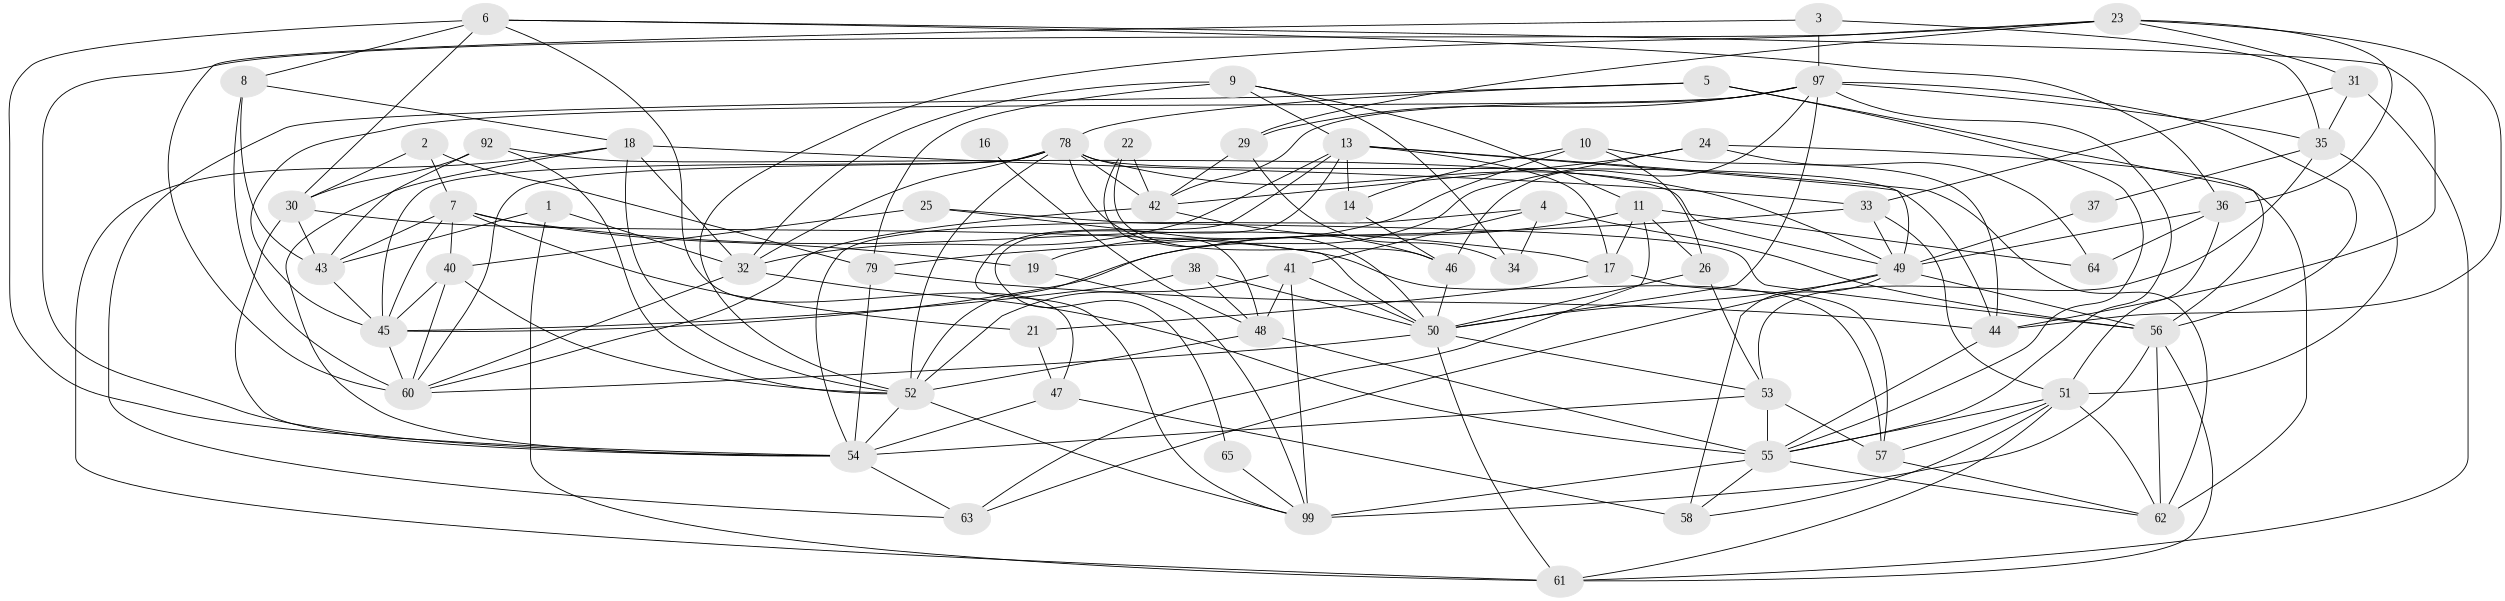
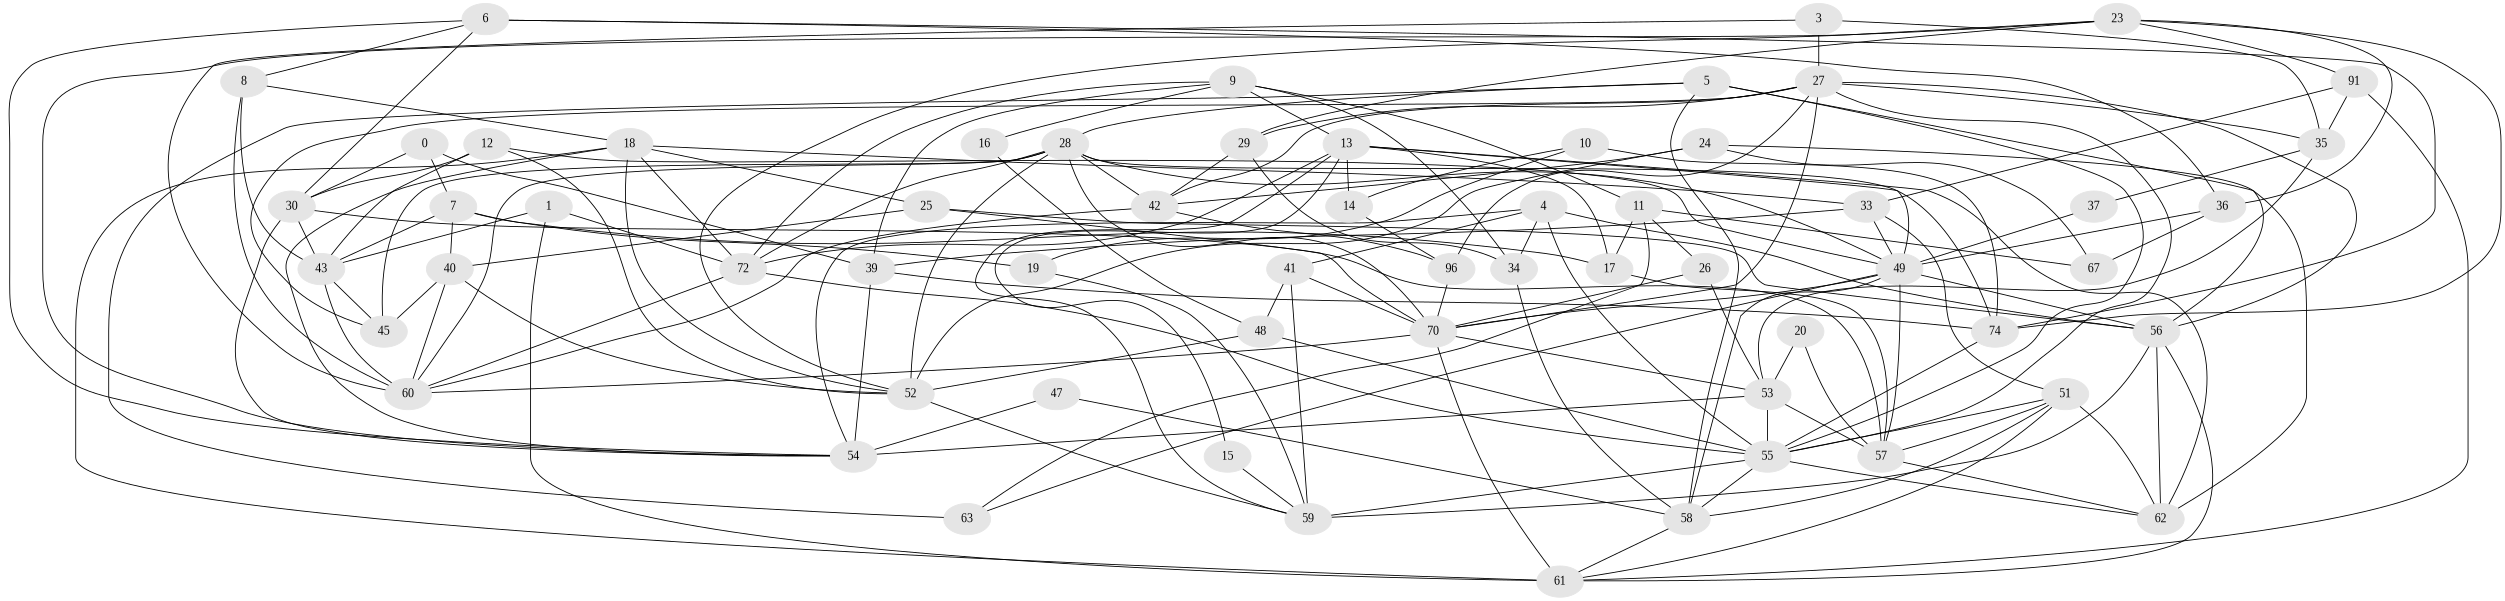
(1819, 82) -> (1819, 82)
(2354, 82) -> (2354, 82)
none -> (1103, 111)
(425, 144) -> (425, 144)
(487, 144) -> (487, 144)
(1065, 144) -> (1065, 144)
(1128, 144) -> none
none -> (778, 175)
(1668, 189) -> none
(412, 266) -> none
(695, 267) -> none
none -> (1739, 267)
(743, 269) -> (743, 269)
(872, 269) -> (872, 269)
(1195, 269) -> none
(1452, 269) -> (1452, 269)
(2094, 269) -> (2094, 269)
(2181, 289) -> none
(1016, 293) -> none
(1012, 312) -> none
(1033, 332) -> none
(1433, 332) -> (1433, 332)
none -> (1801, 332)
(1995, 332) -> (1995, 332)
(2319, 339) -> none
none -> (1633, 347)
(396, 363) -> (348, 341)
none -> (1898, 363)
none -> (1574, 418)
(882, 425) -> none
(1228, 457) -> (1228, 457)
(910, 488) -> none
(1308, 519) -> (1308, 519)
none -> (1623, 550)
